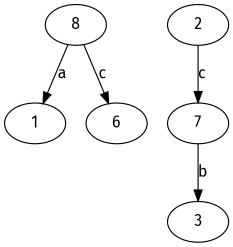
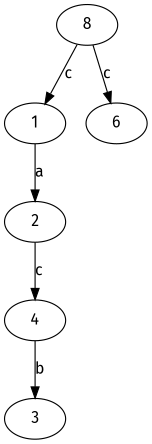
(62, 74) -> (68, 74)
(198, 123) -> (35, 320)
none -> (35, 167)
